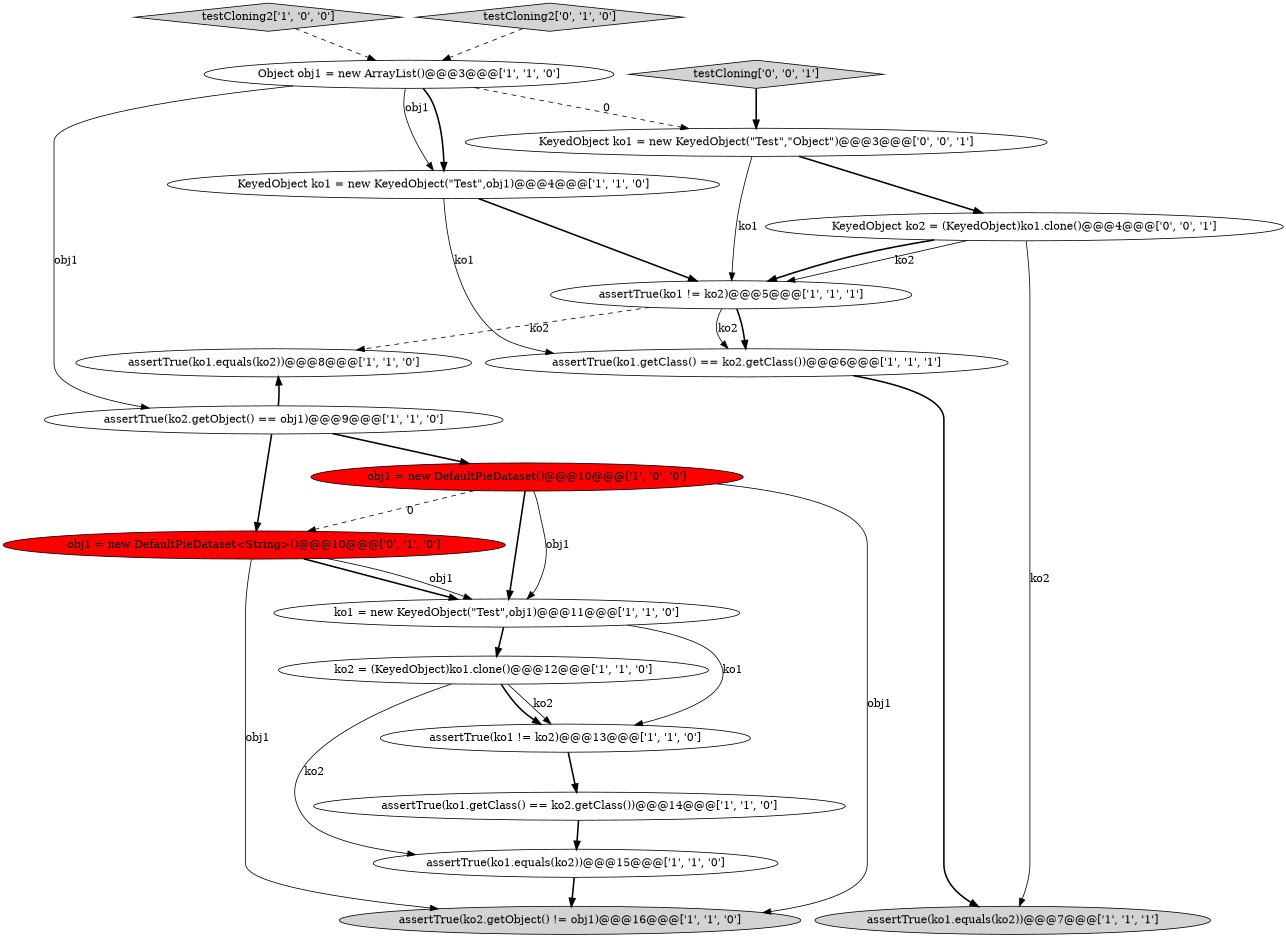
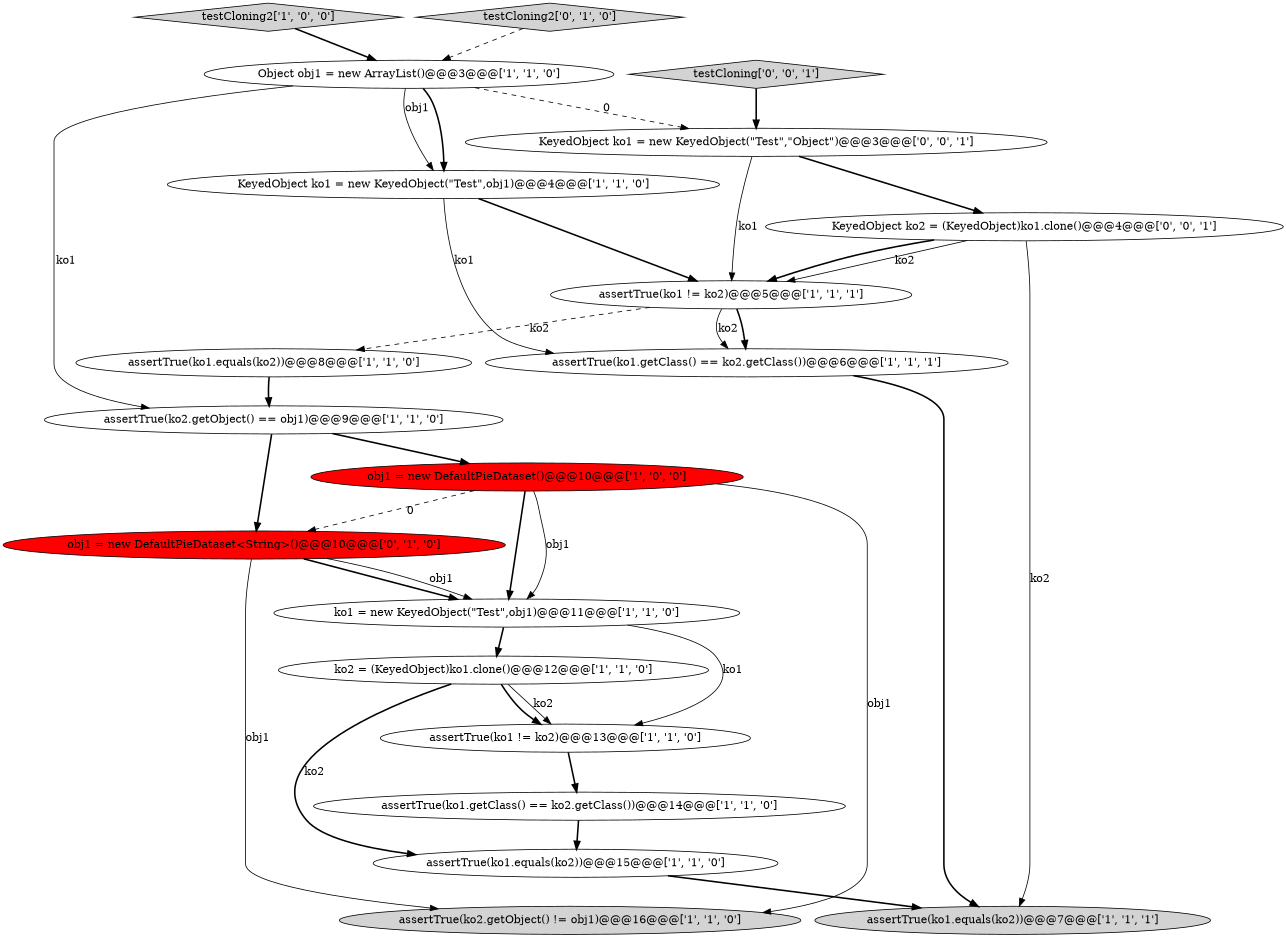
(332, 43) -> (332, 43)
(66, 261) -> (66, 261)
(279, 395) -> (269, 387)
(306, 765) -> (306, 765)
(573, 888) -> (790, 891)
